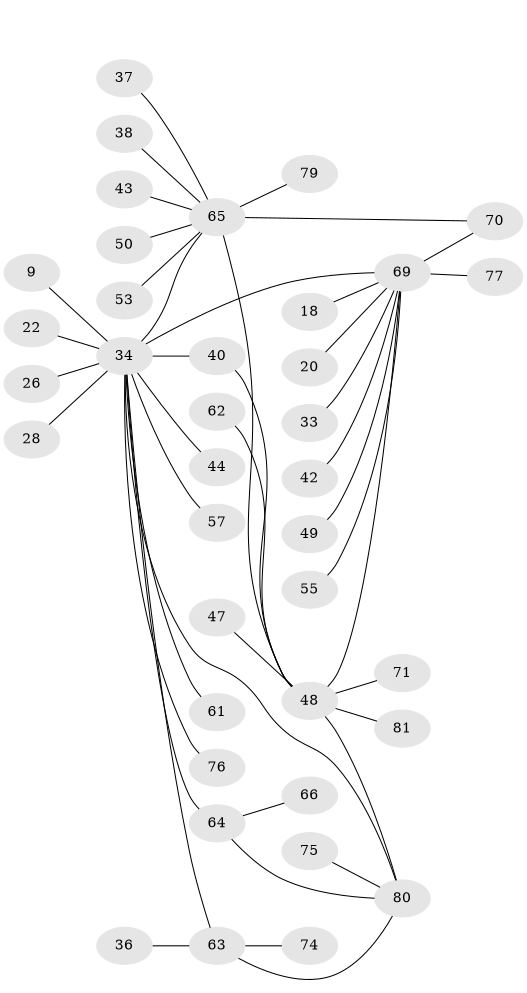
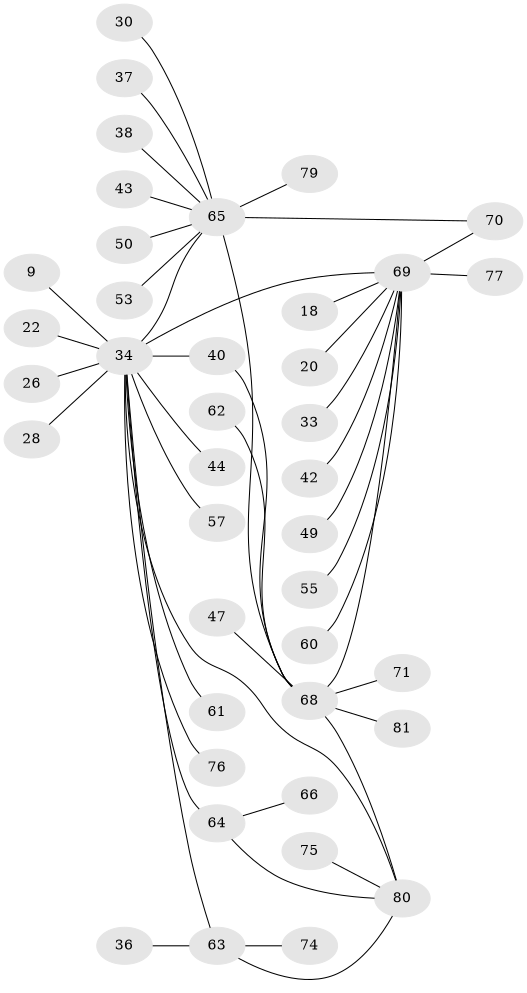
none -> (125, 23)
none -> (310, 645)
(310, 701) -> (310, 701)
